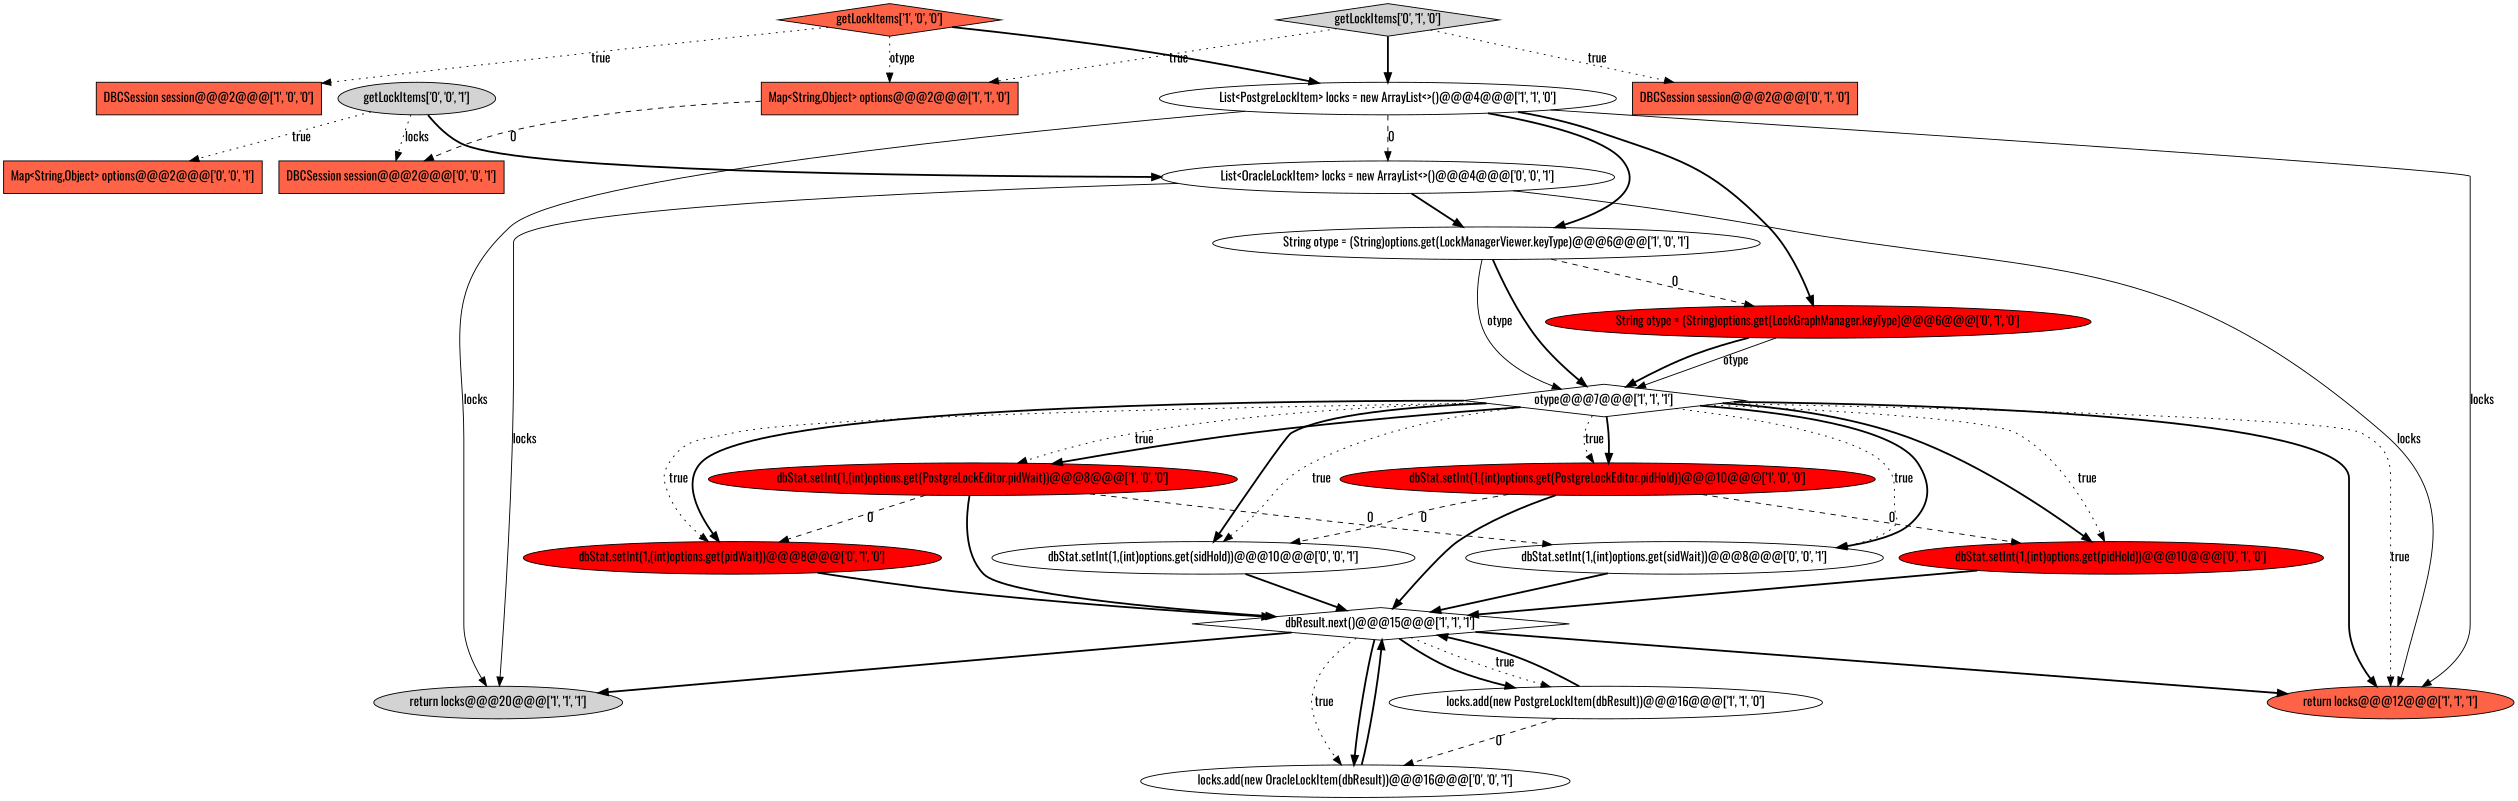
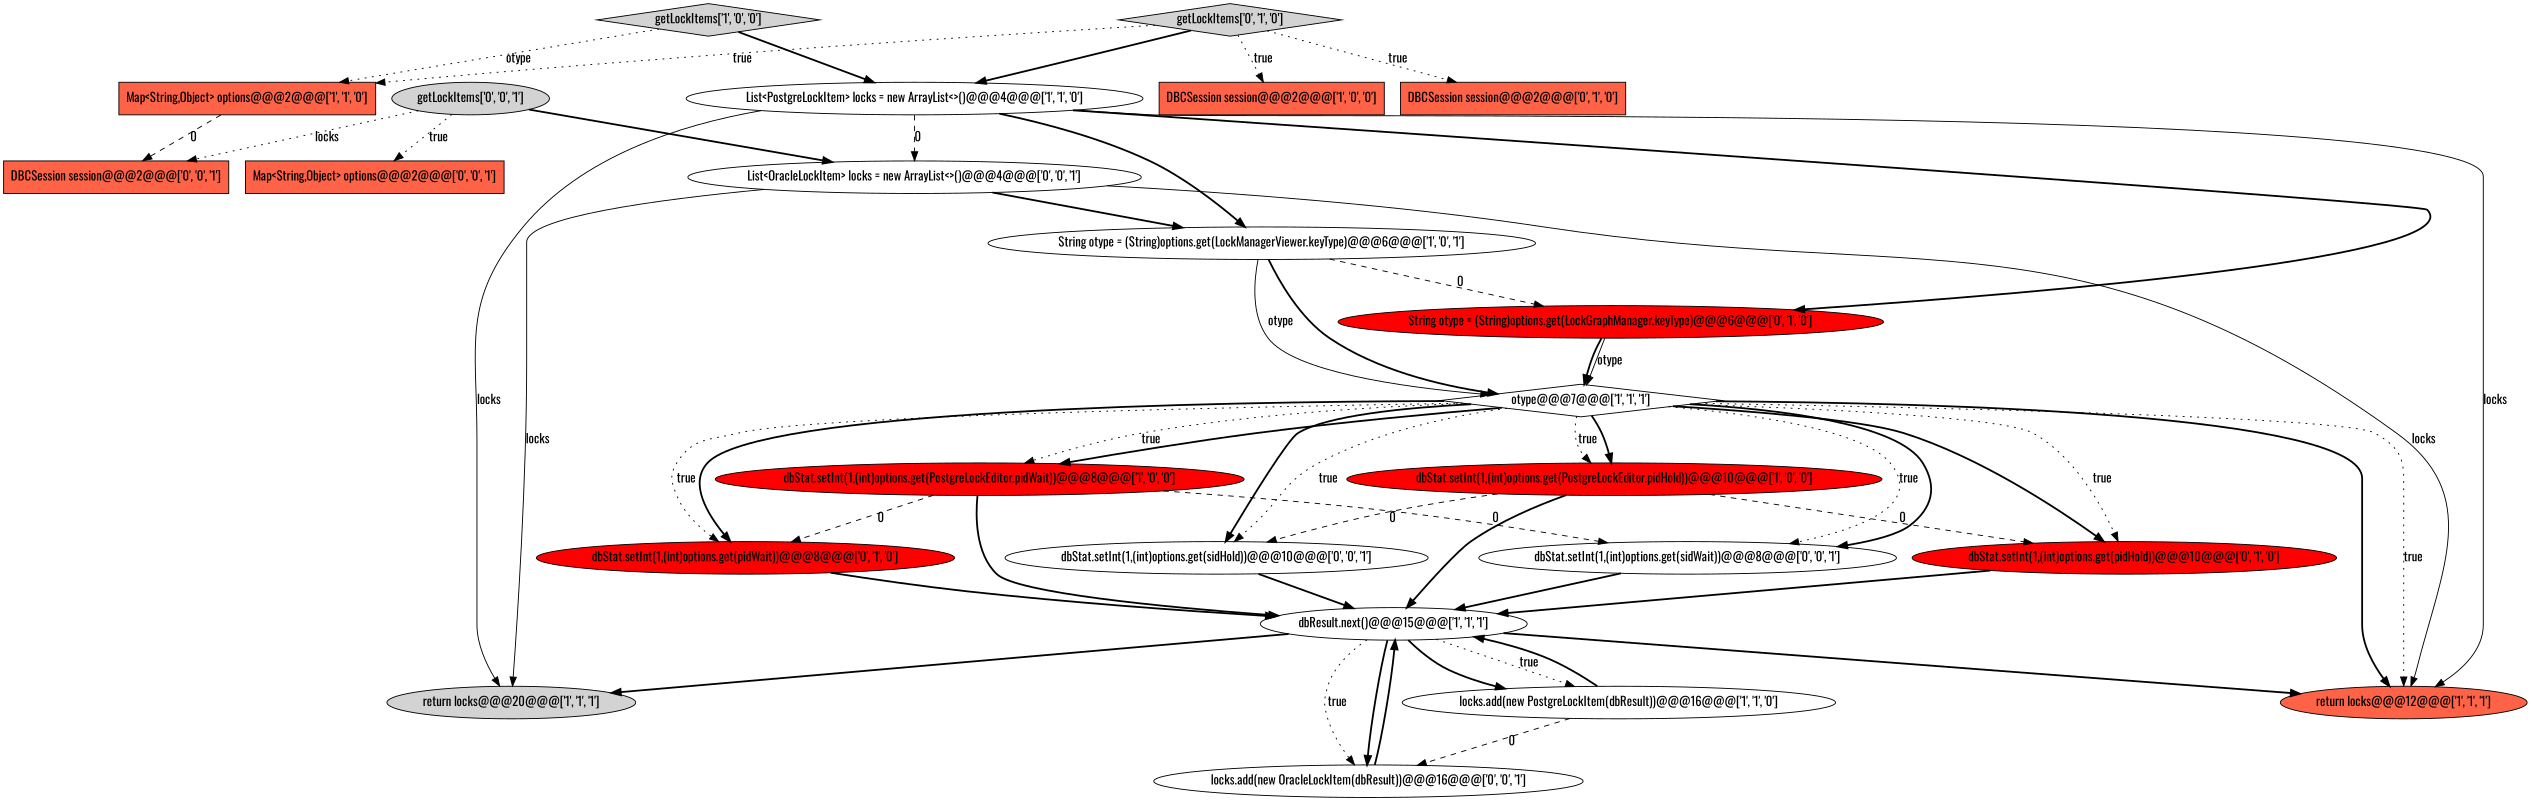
(890, 20) -> (708, 20)
(579, 54) -> (1248, 55)
(1381, 624) -> (1394, 624)
